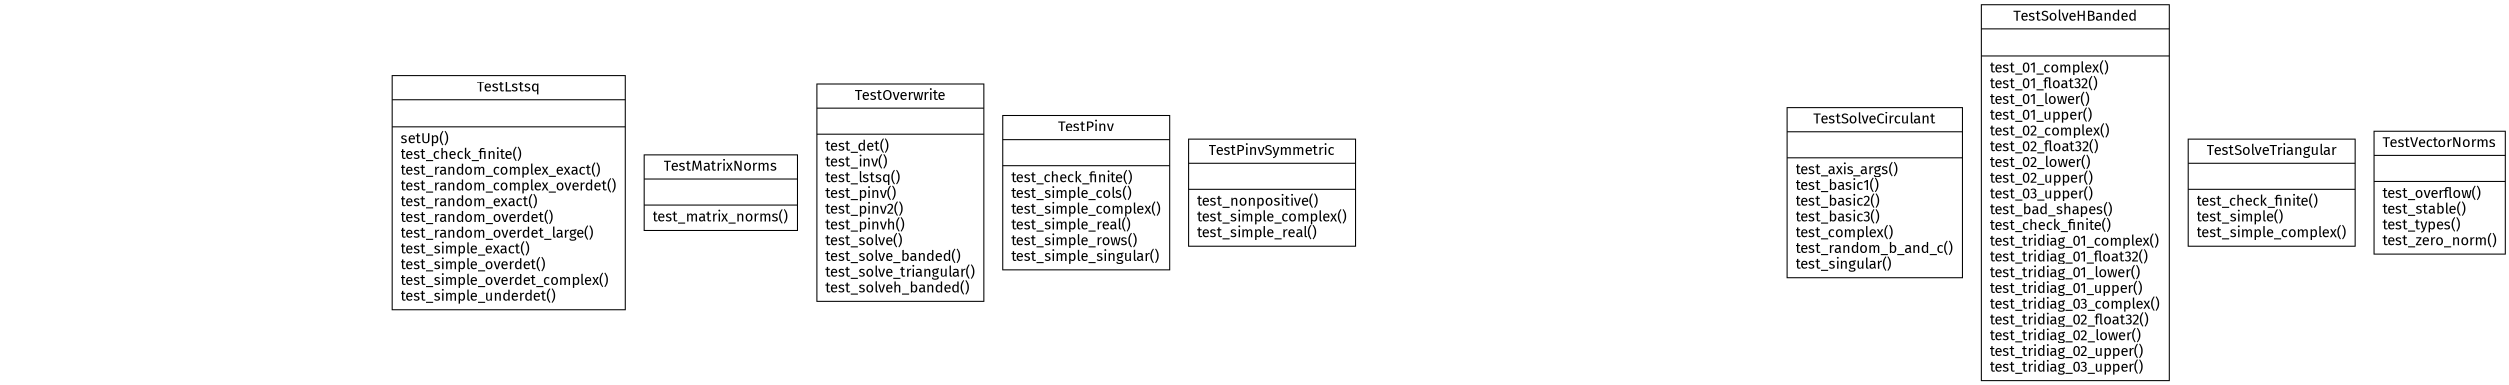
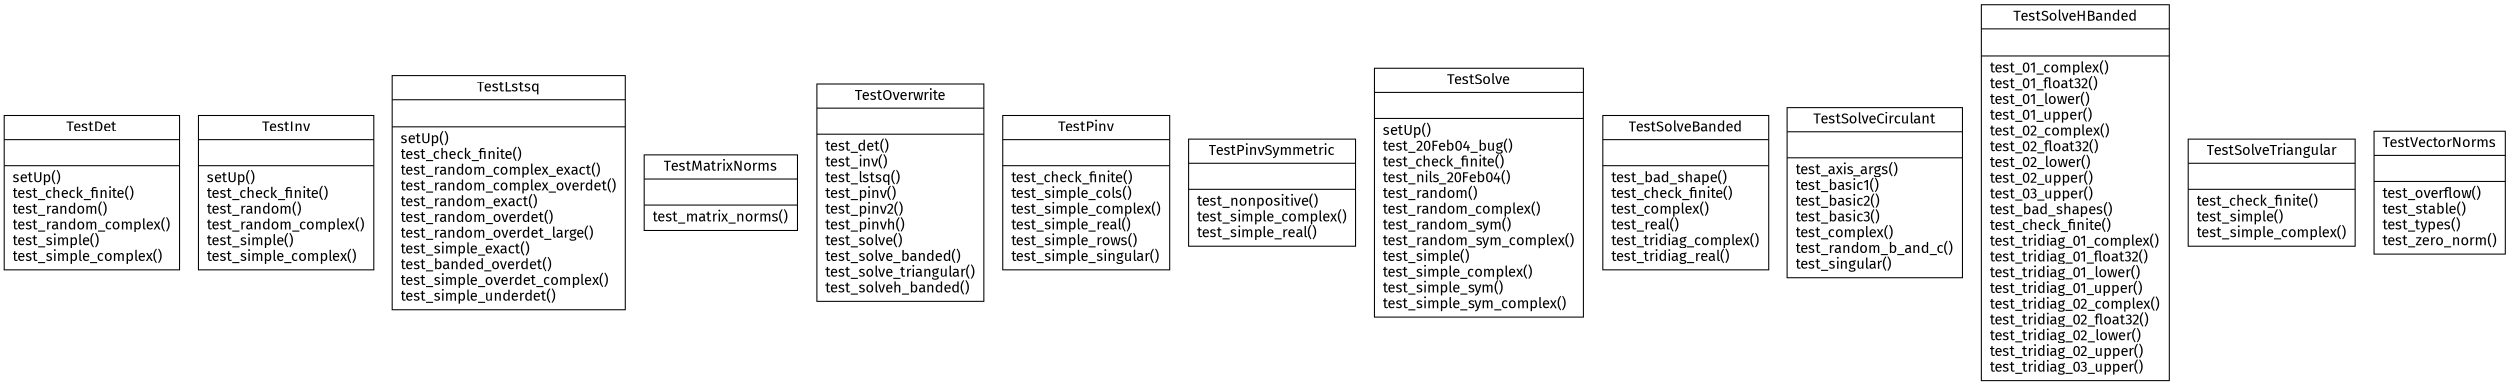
none -> (92, 193)
none -> (286, 193)
none -> (1479, 193)
none -> (1686, 193)
(474, 265) -> (477, 265)
(2075, 304) -> (2075, 304)
